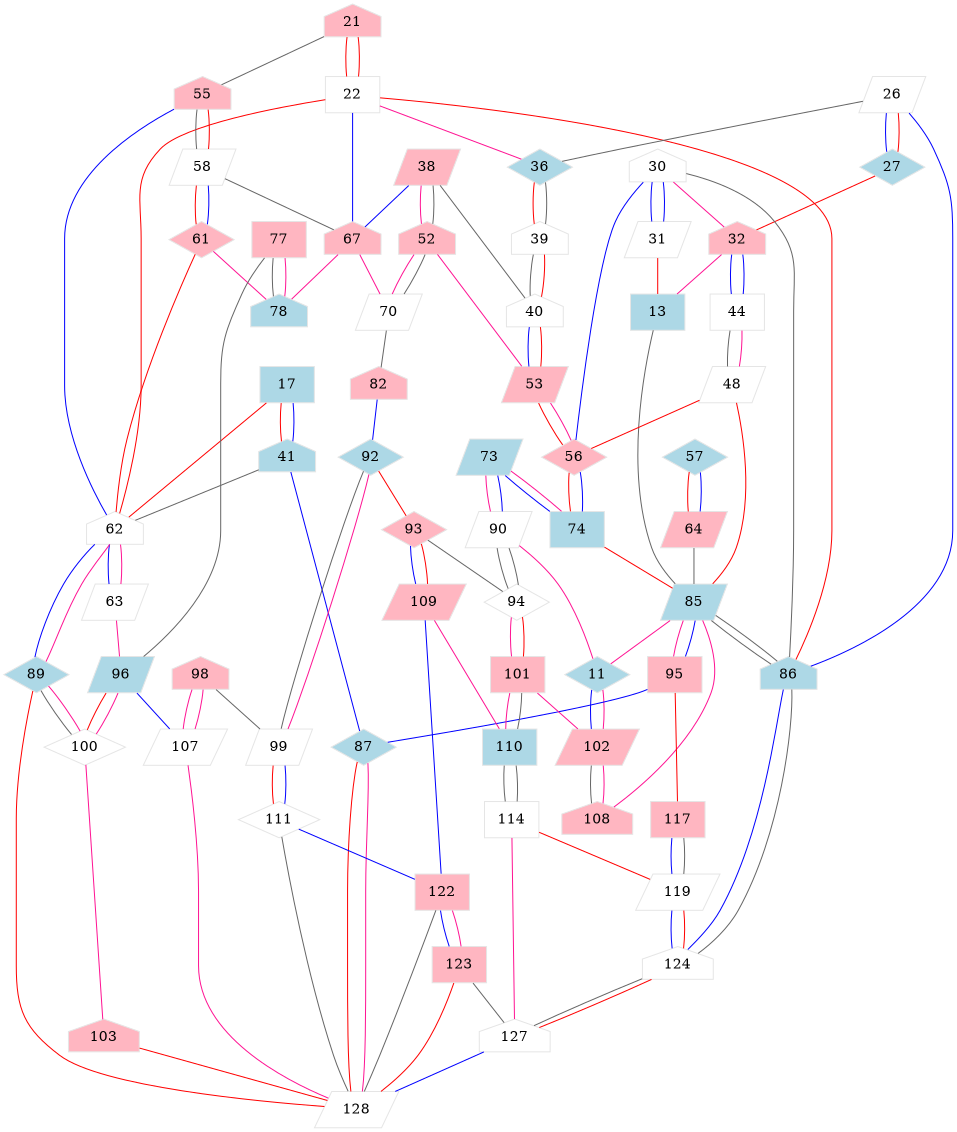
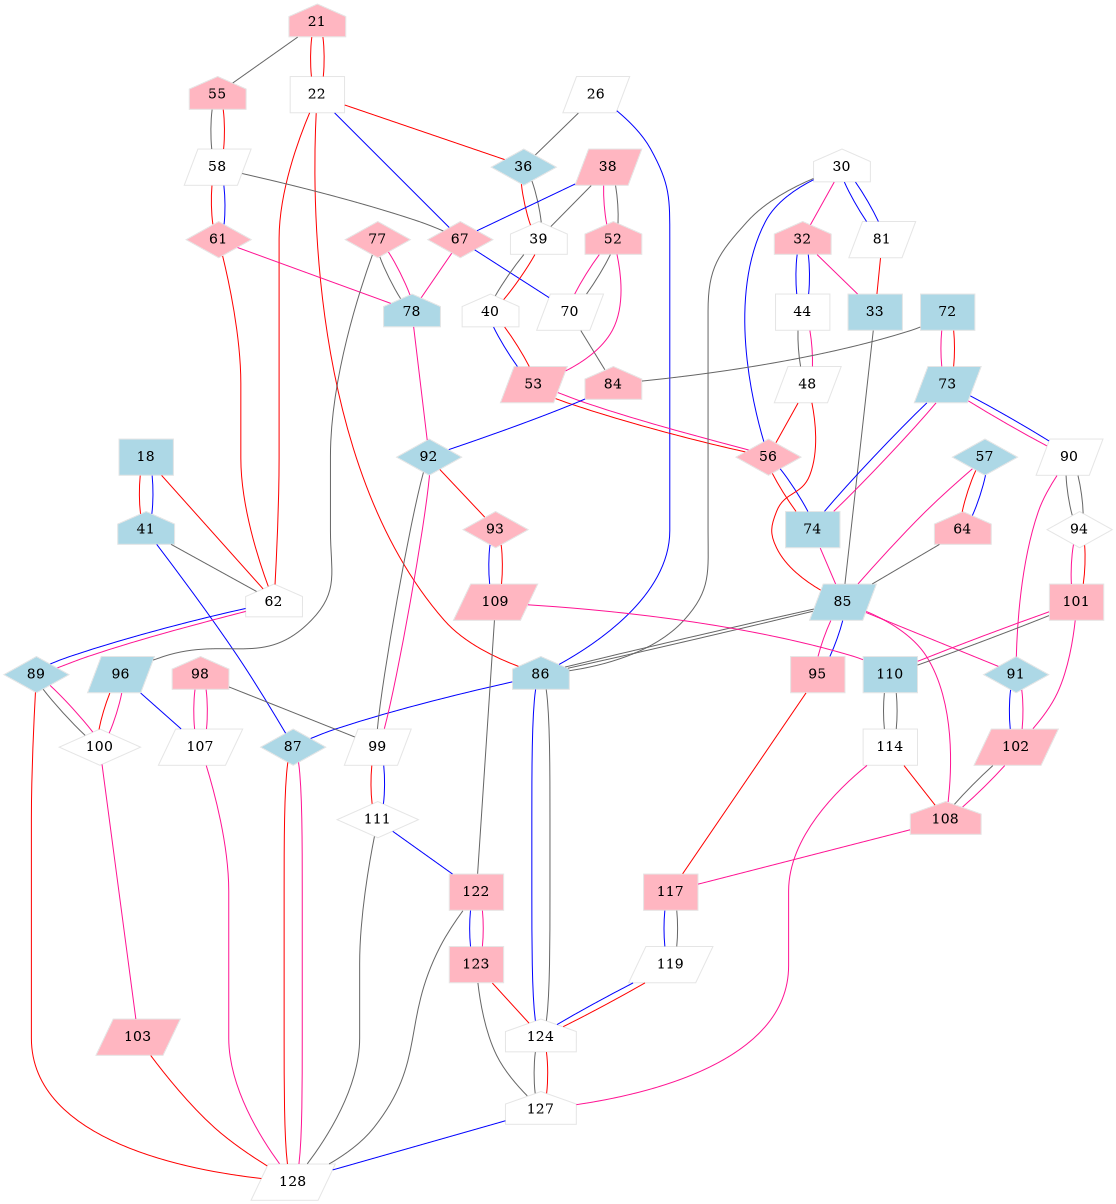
(451, 133) -> (425, 132)
(892, 167) -> none
(279, 240) -> (378, 240)
(353, 240) -> (460, 240)
(658, 240) -> (882, 240)
(483, 242) -> (571, 206)
(370, 274) -> (504, 269)
(65, 292) -> none
(658, 312) -> (875, 312)
none -> (948, 312)
none -> (420, 383)
(287, 385) -> (146, 457)
(379, 385) -> (613, 385)
none -> (913, 524)
(694, 530) -> (963, 530)
(465, 566) -> none
(639, 568) -> (828, 566)
(115, 602) -> none
(597, 675) -> (1016, 675)
(531, 717) -> (411, 707)
(433, 747) -> (486, 747)
(595, 856) -> (920, 785)
none -> (804, 857)
(104, 1037) -> (138, 1037)
(426, 1043) -> (511, 1003)
